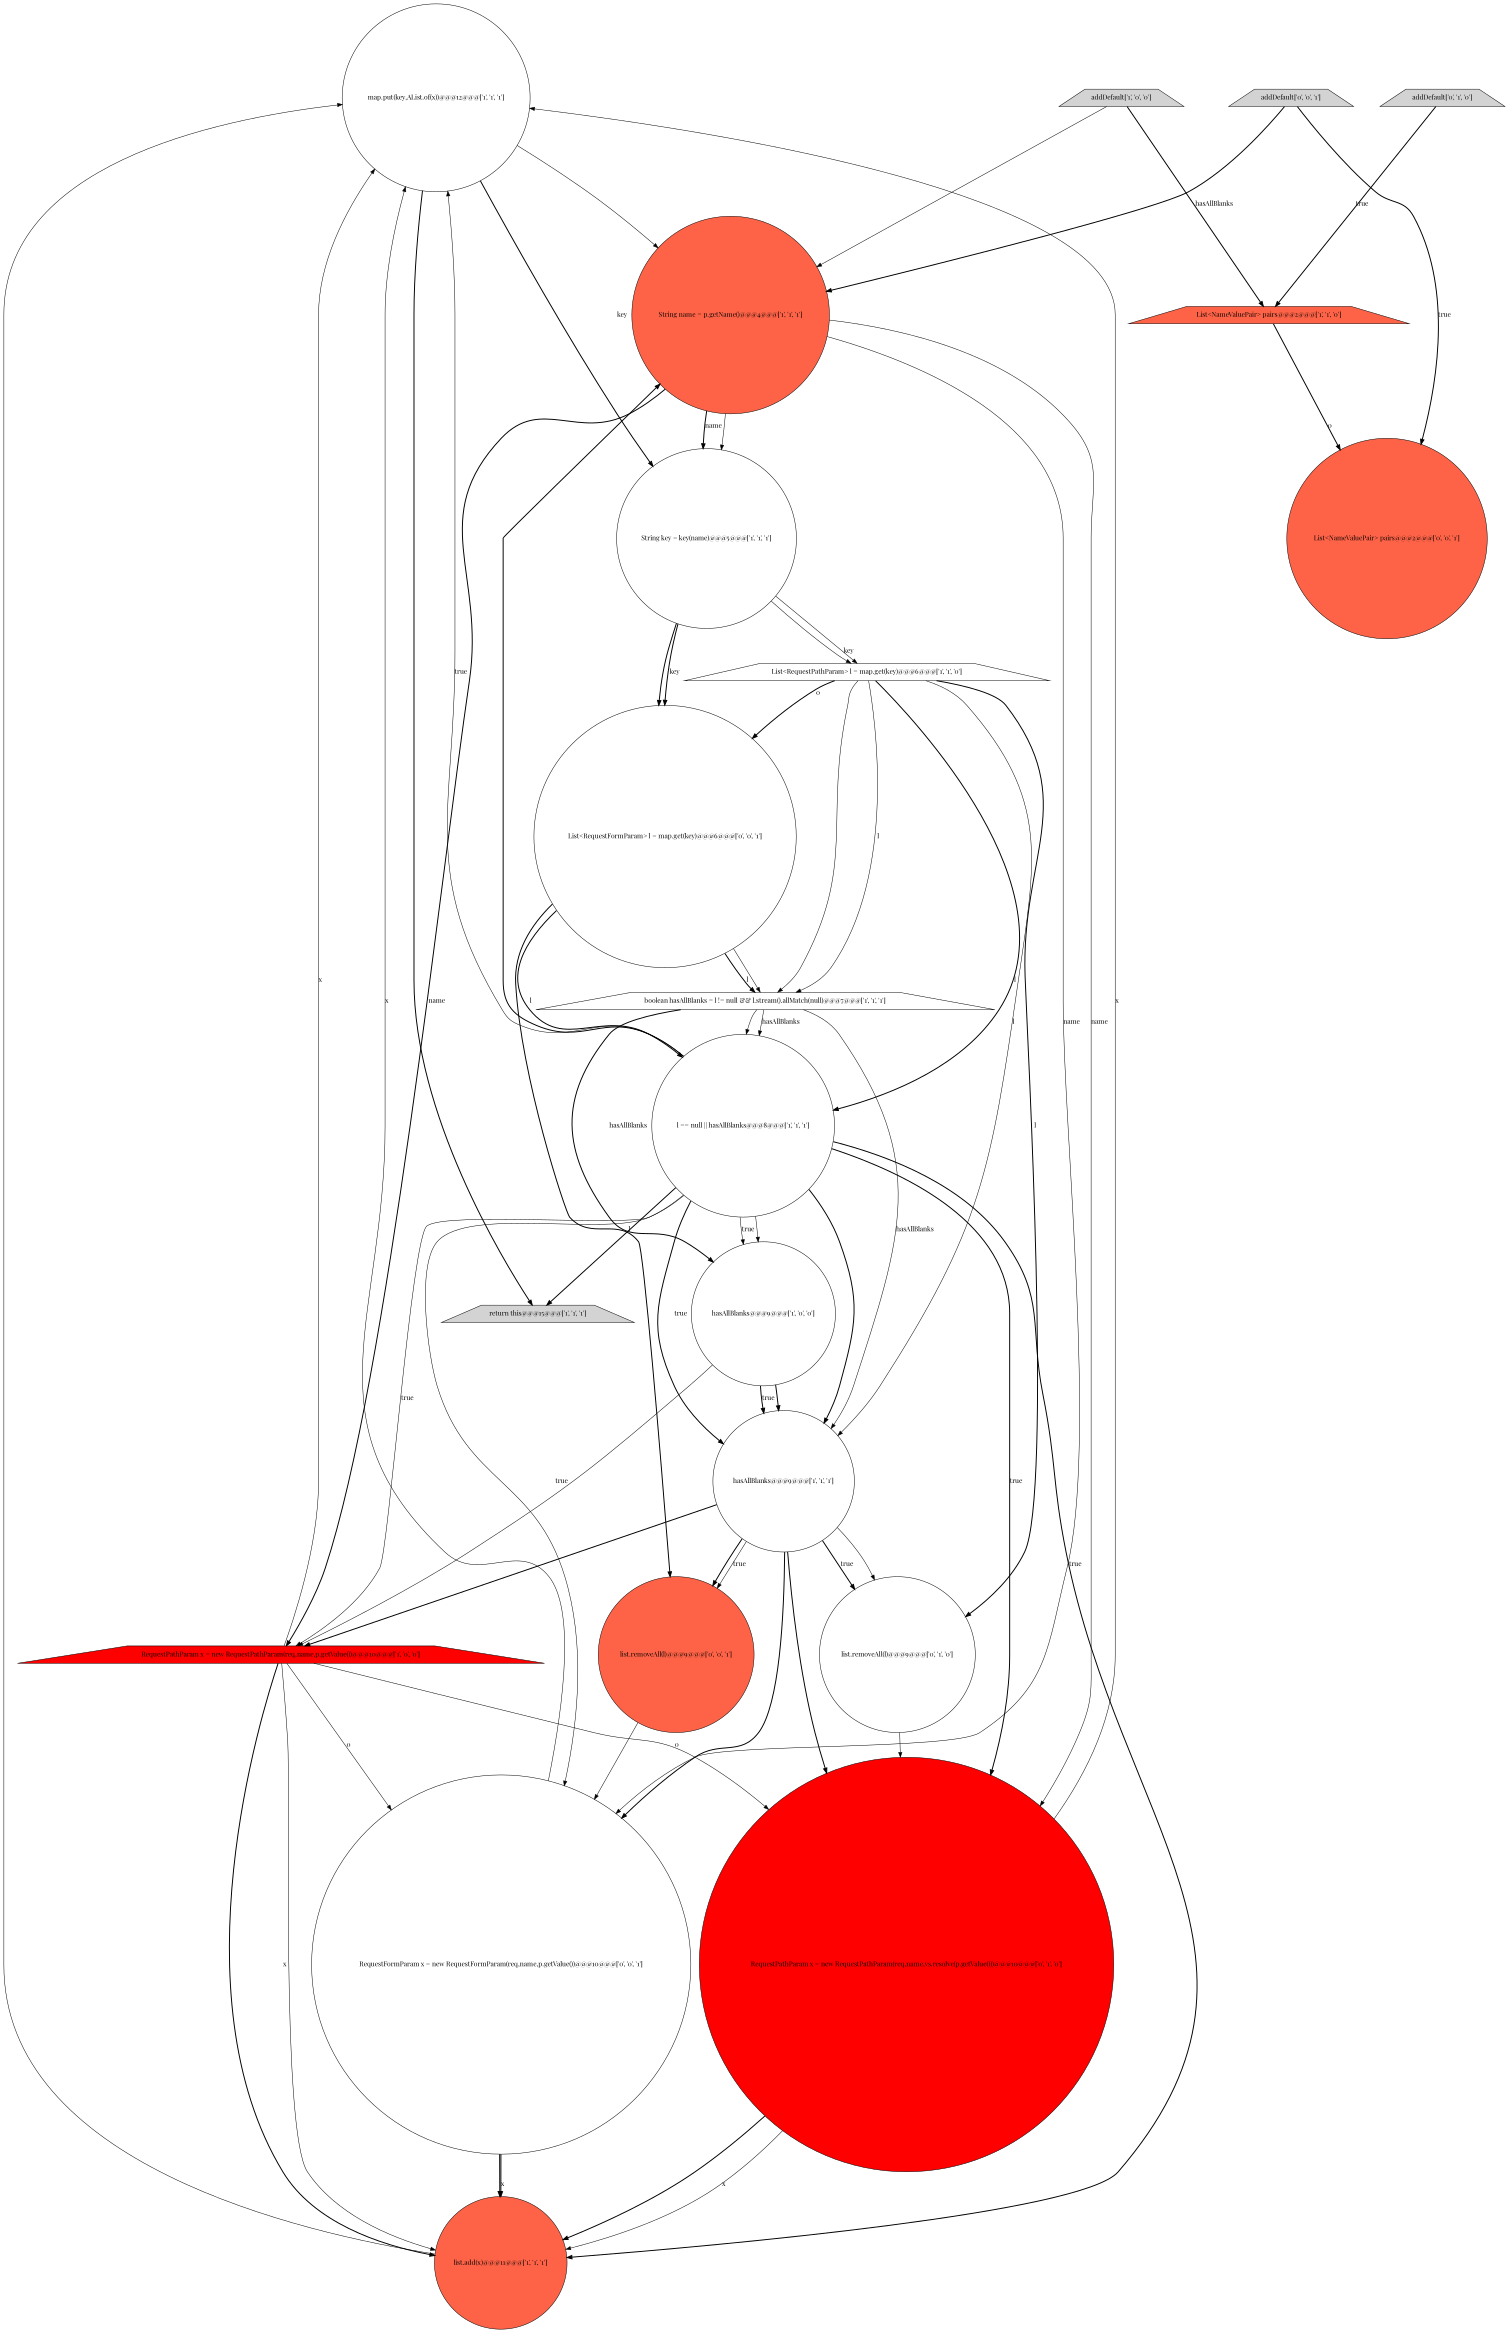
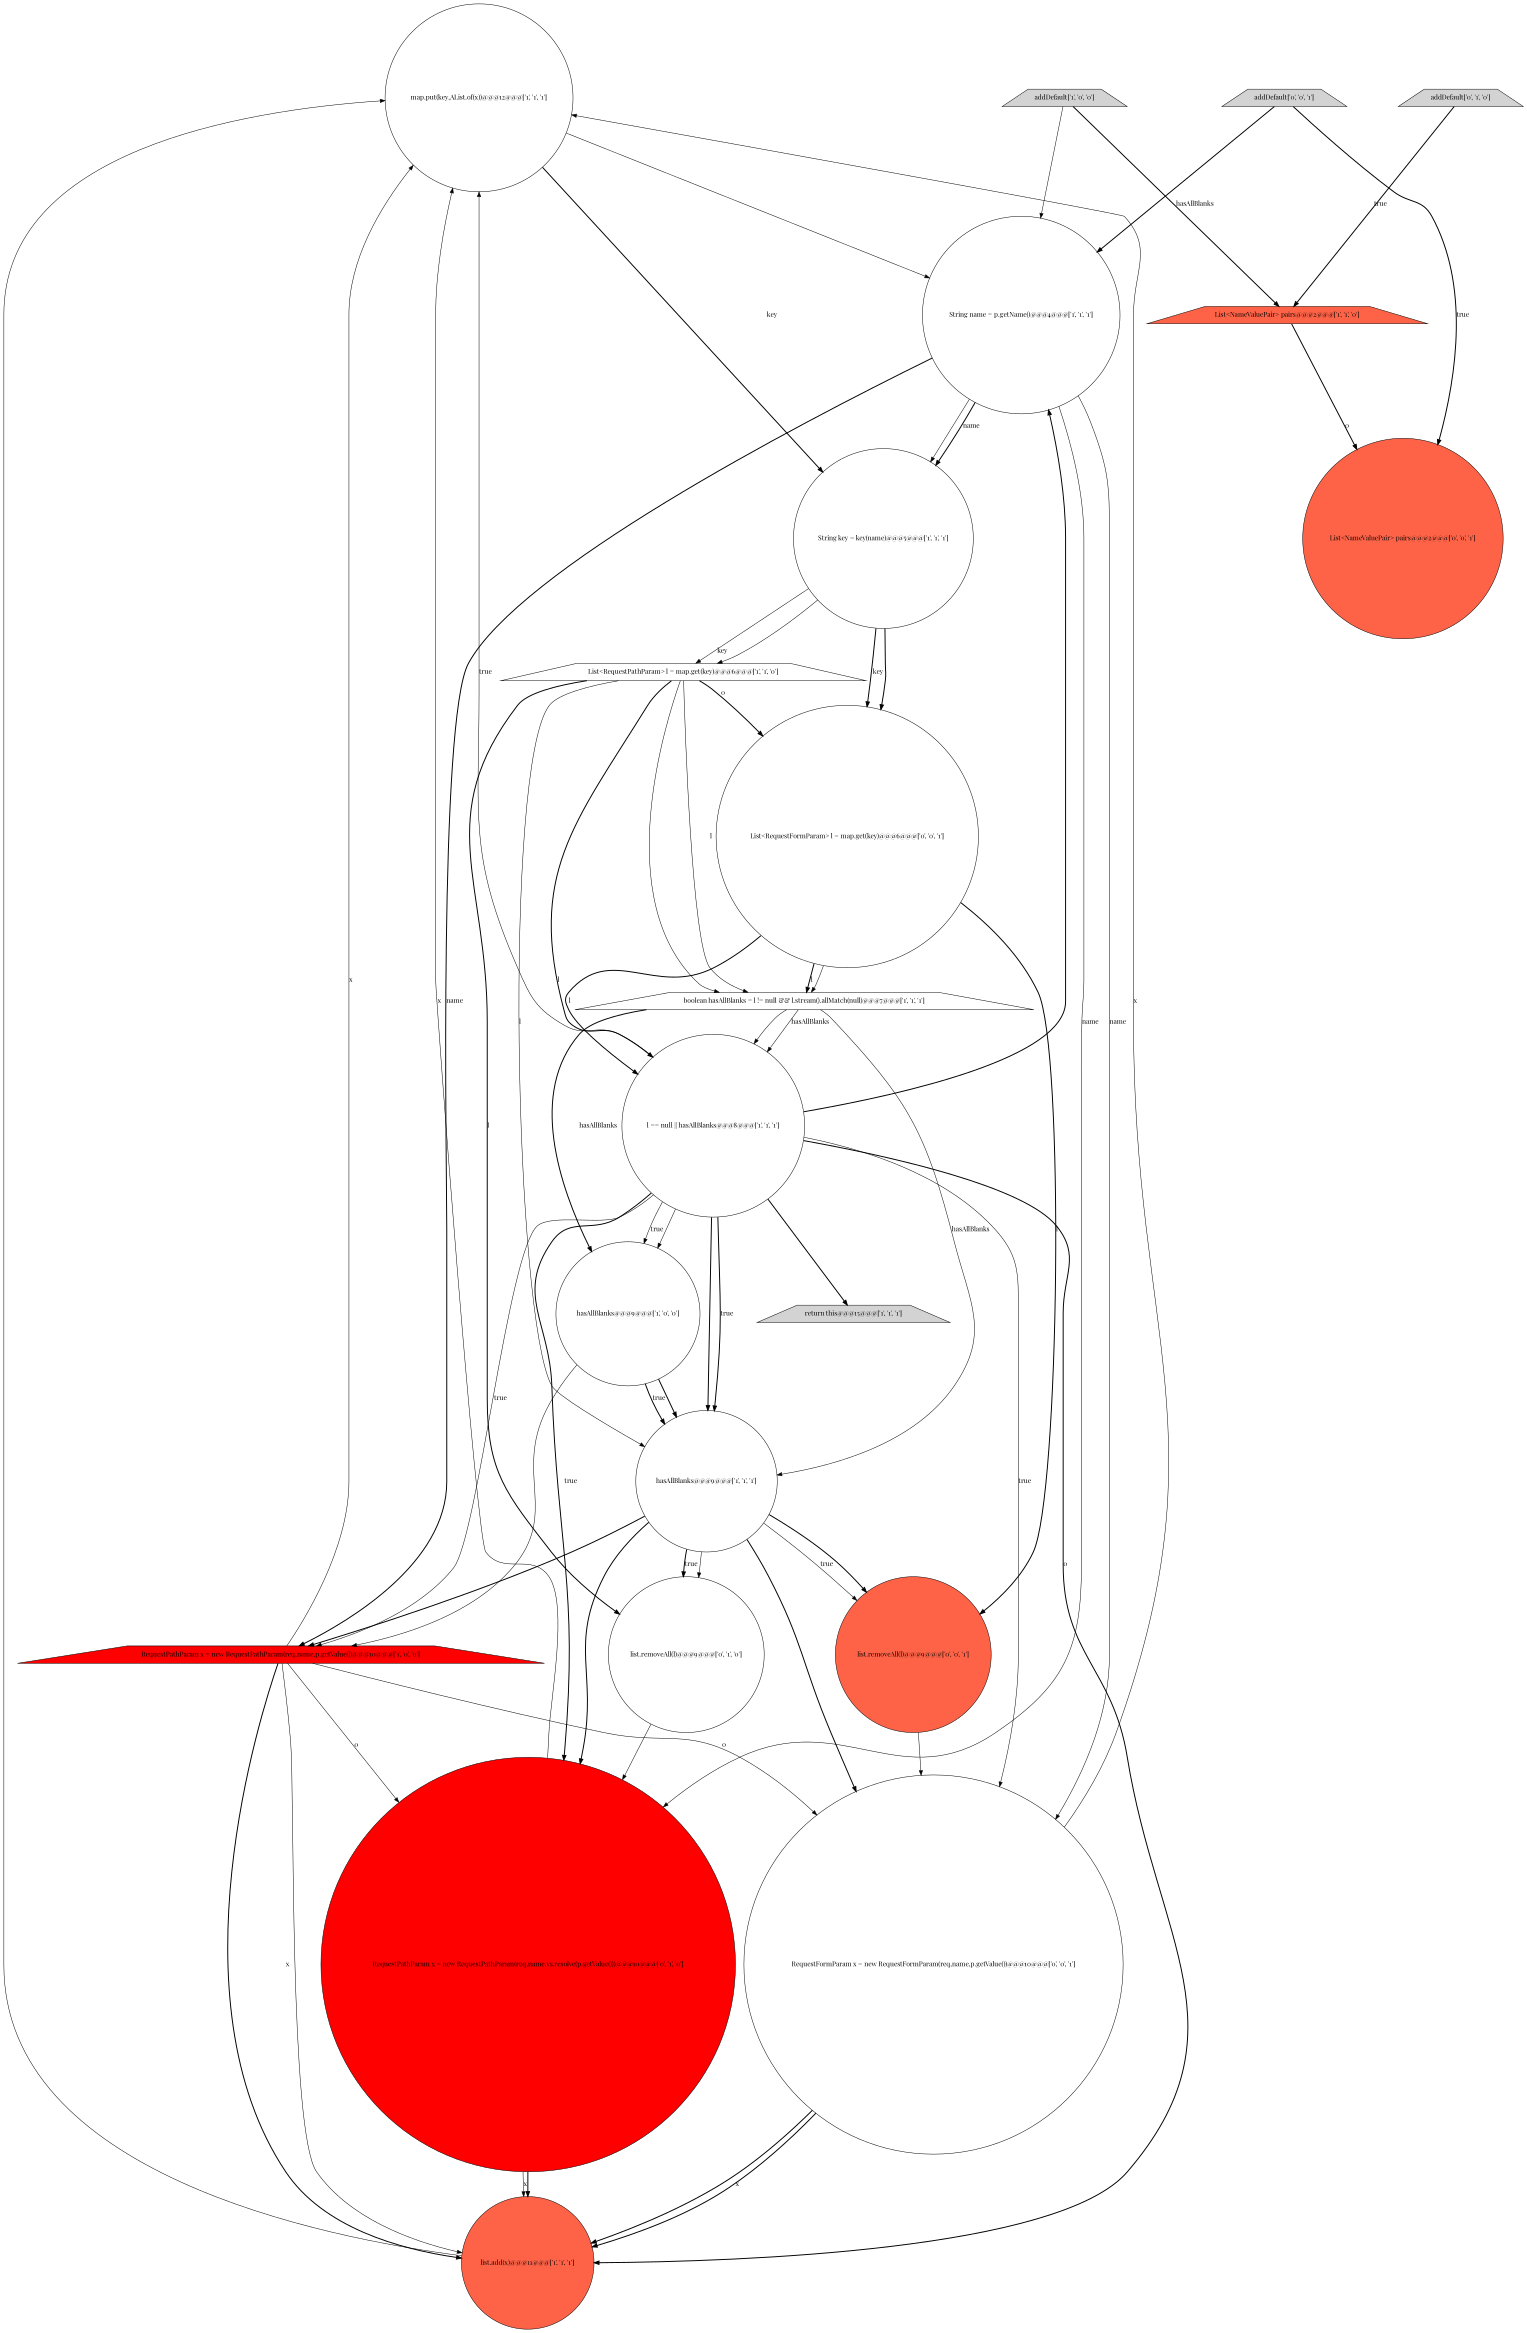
(731, 315) -> (1021, 315)
(414, 758) -> none
(1075, 1564) -> (1065, 1564)
